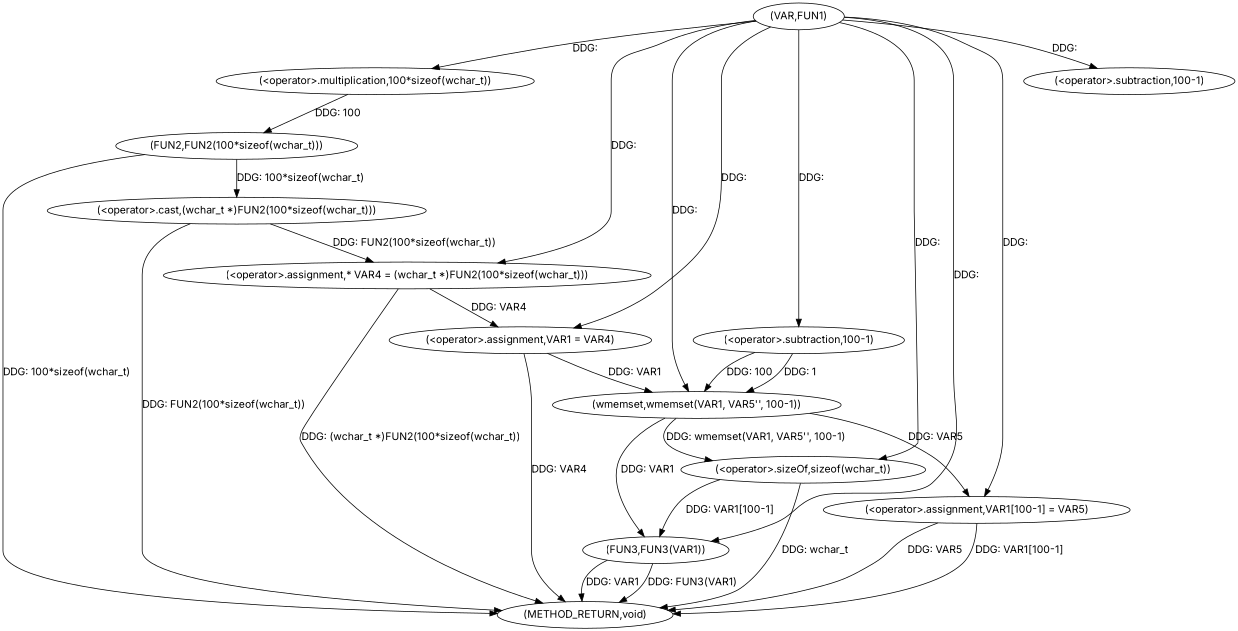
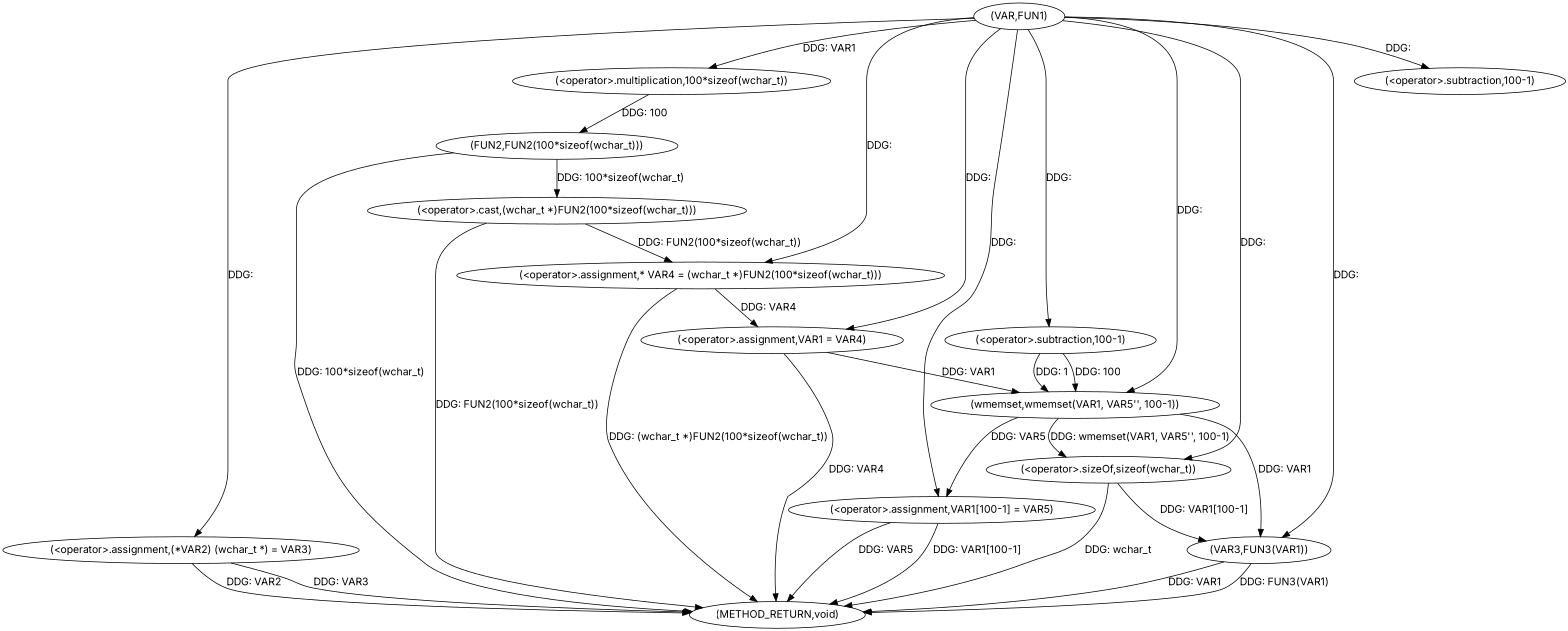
(587, 49) -> (829, 49)
none -> (181, 550)
(656, 550) -> (1259, 550)
